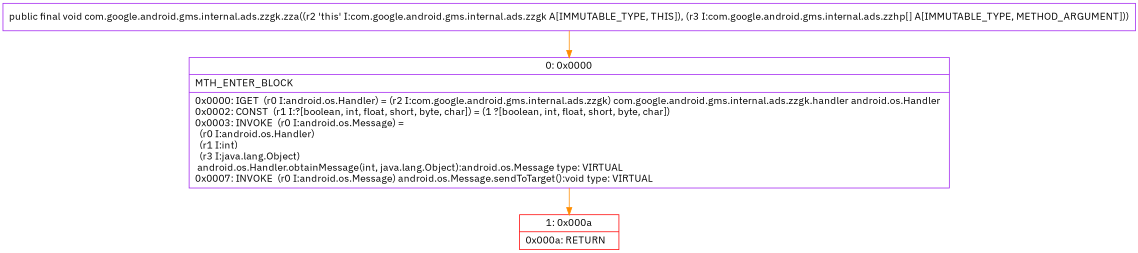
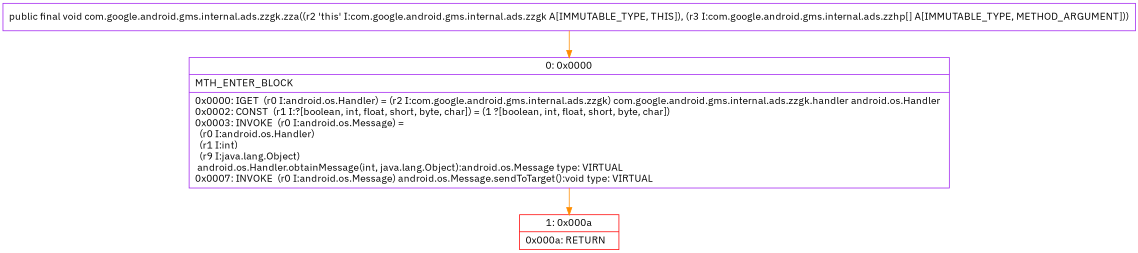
(248, 156) -> (248, 156)
